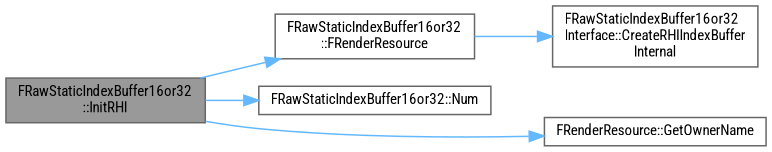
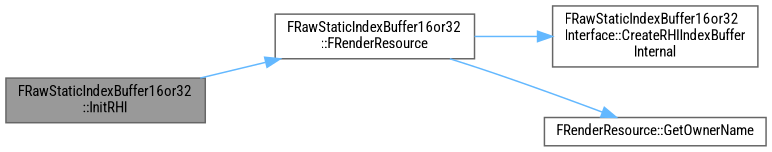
(375, 100) -> none
(367, 135) -> (526, 84)
